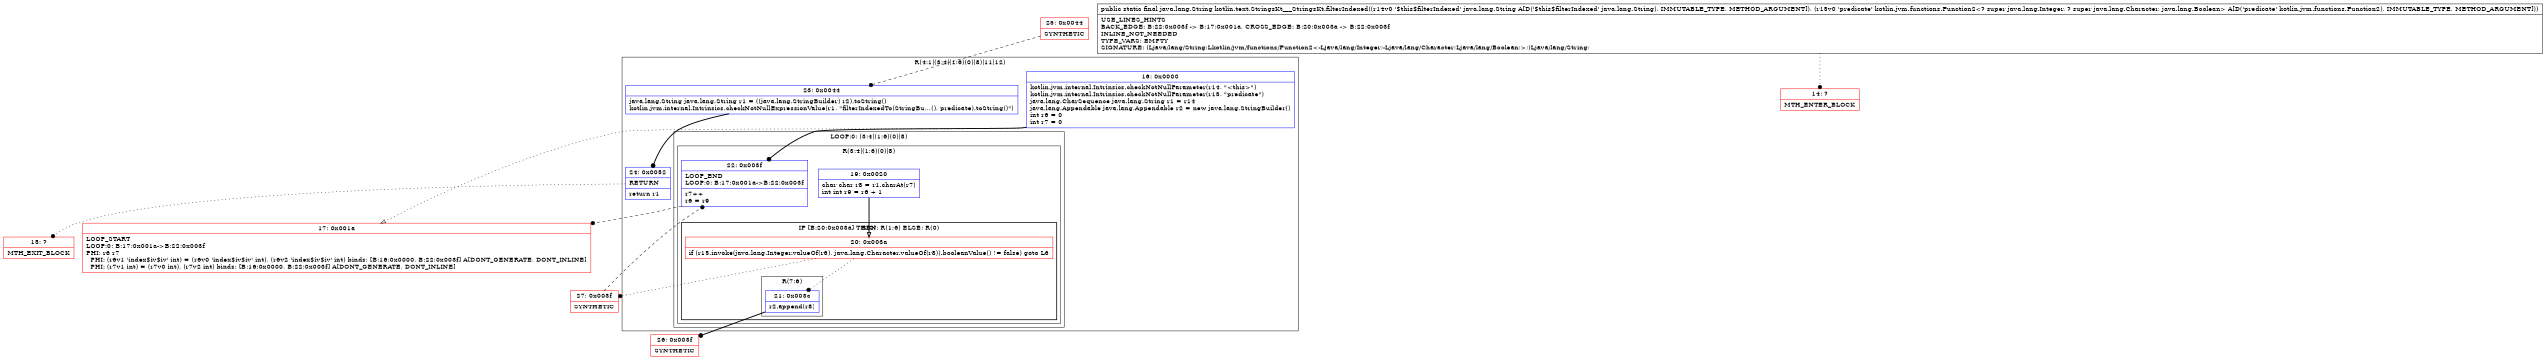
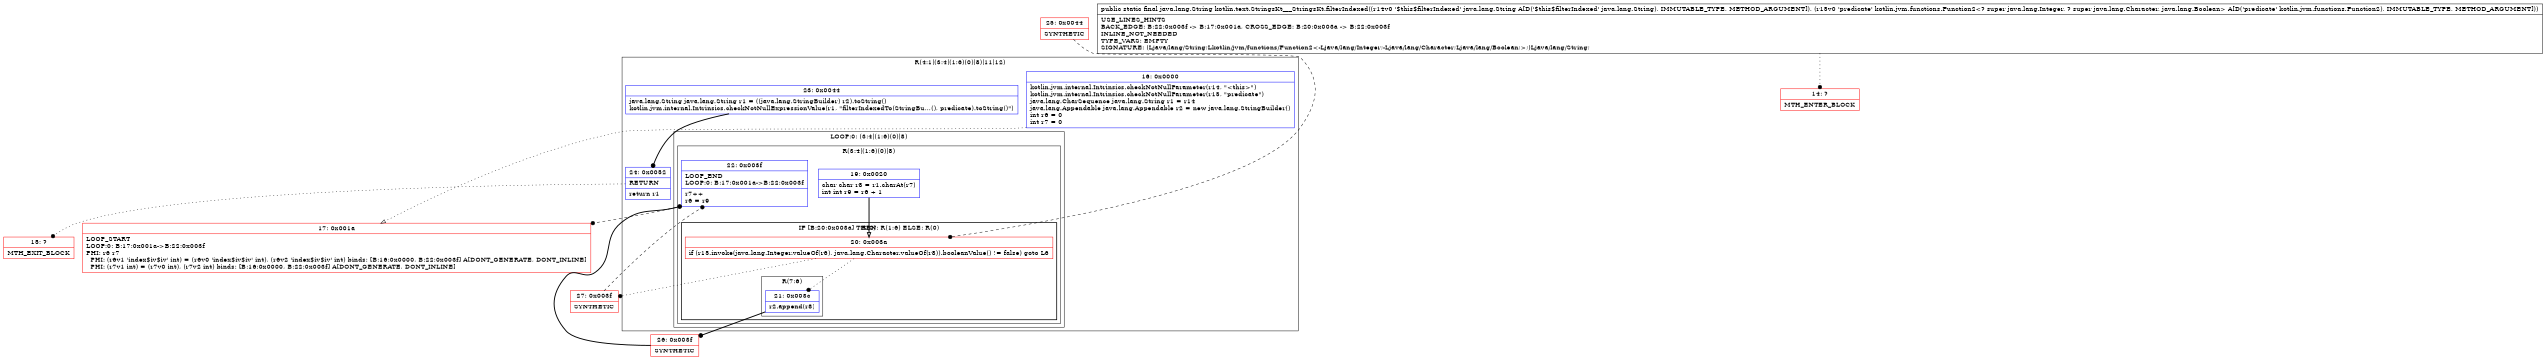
(957, 60) -> (1278, 148)
(895, 129) -> (566, 276)
